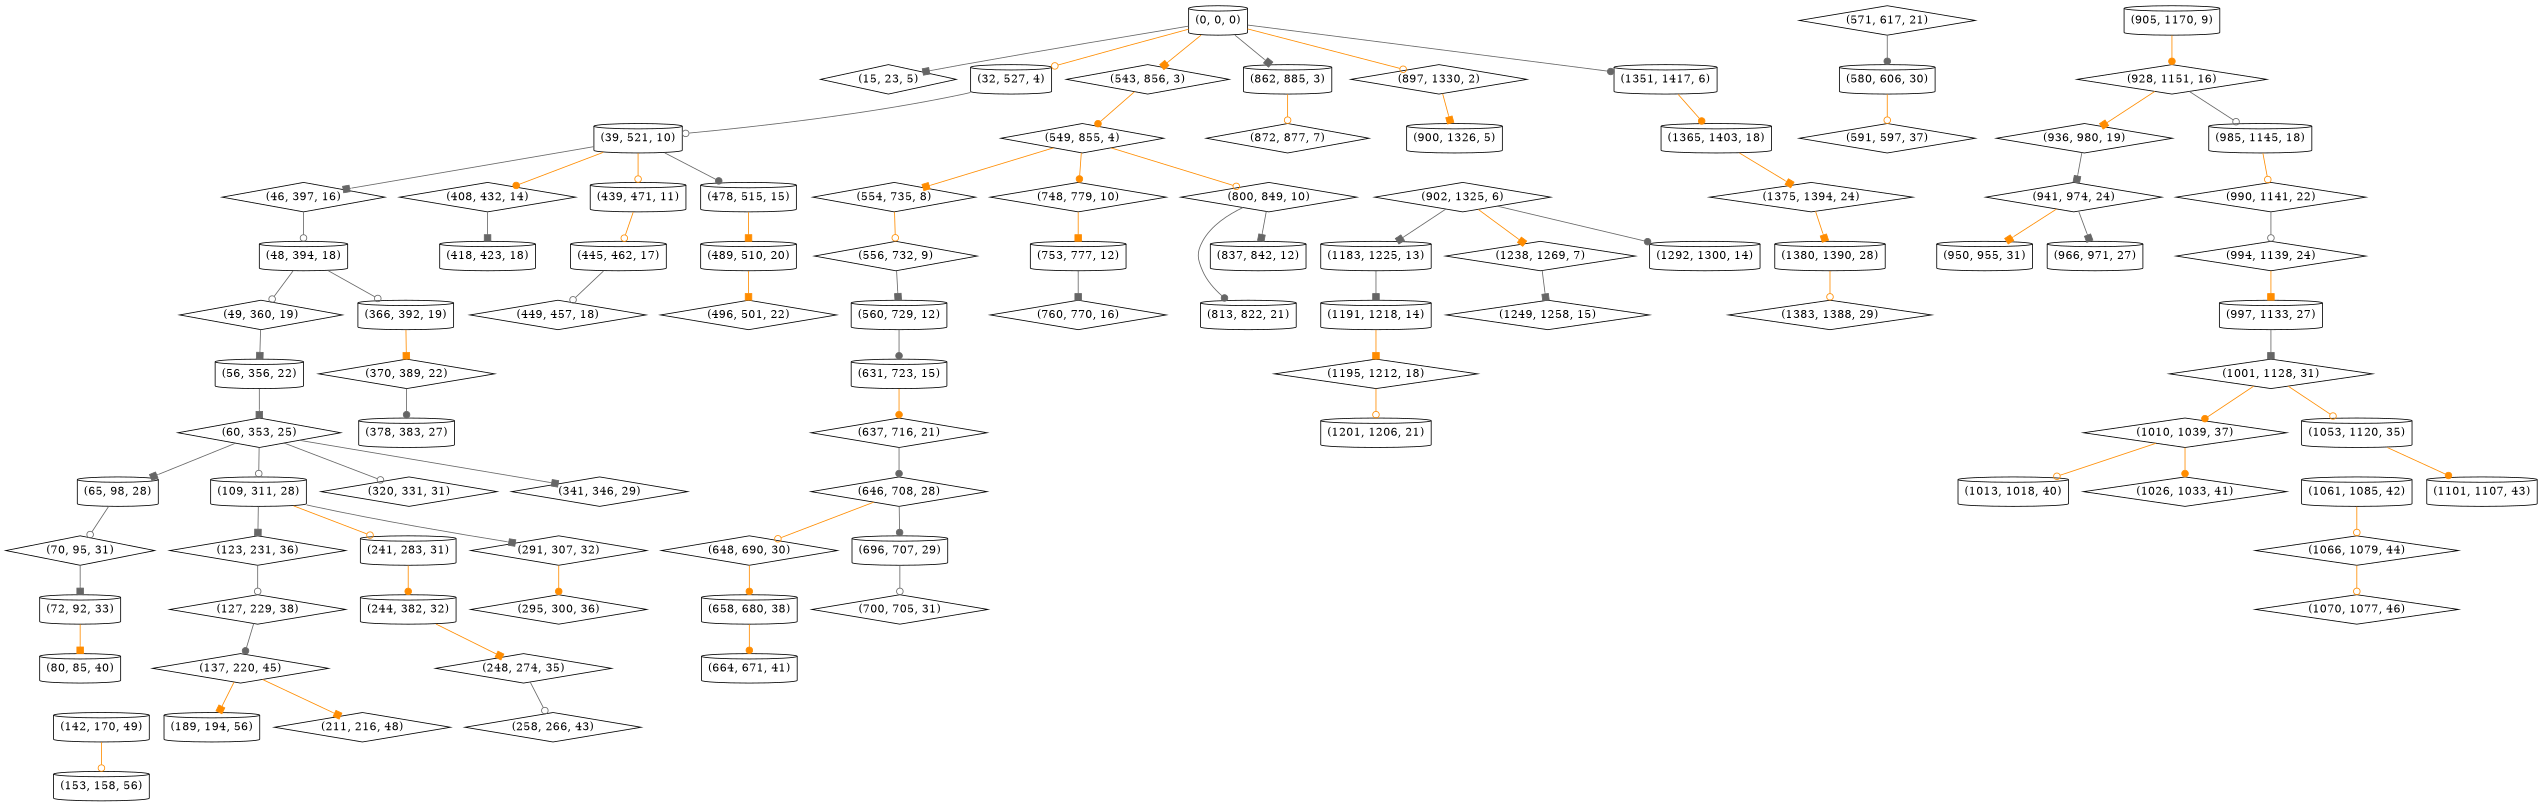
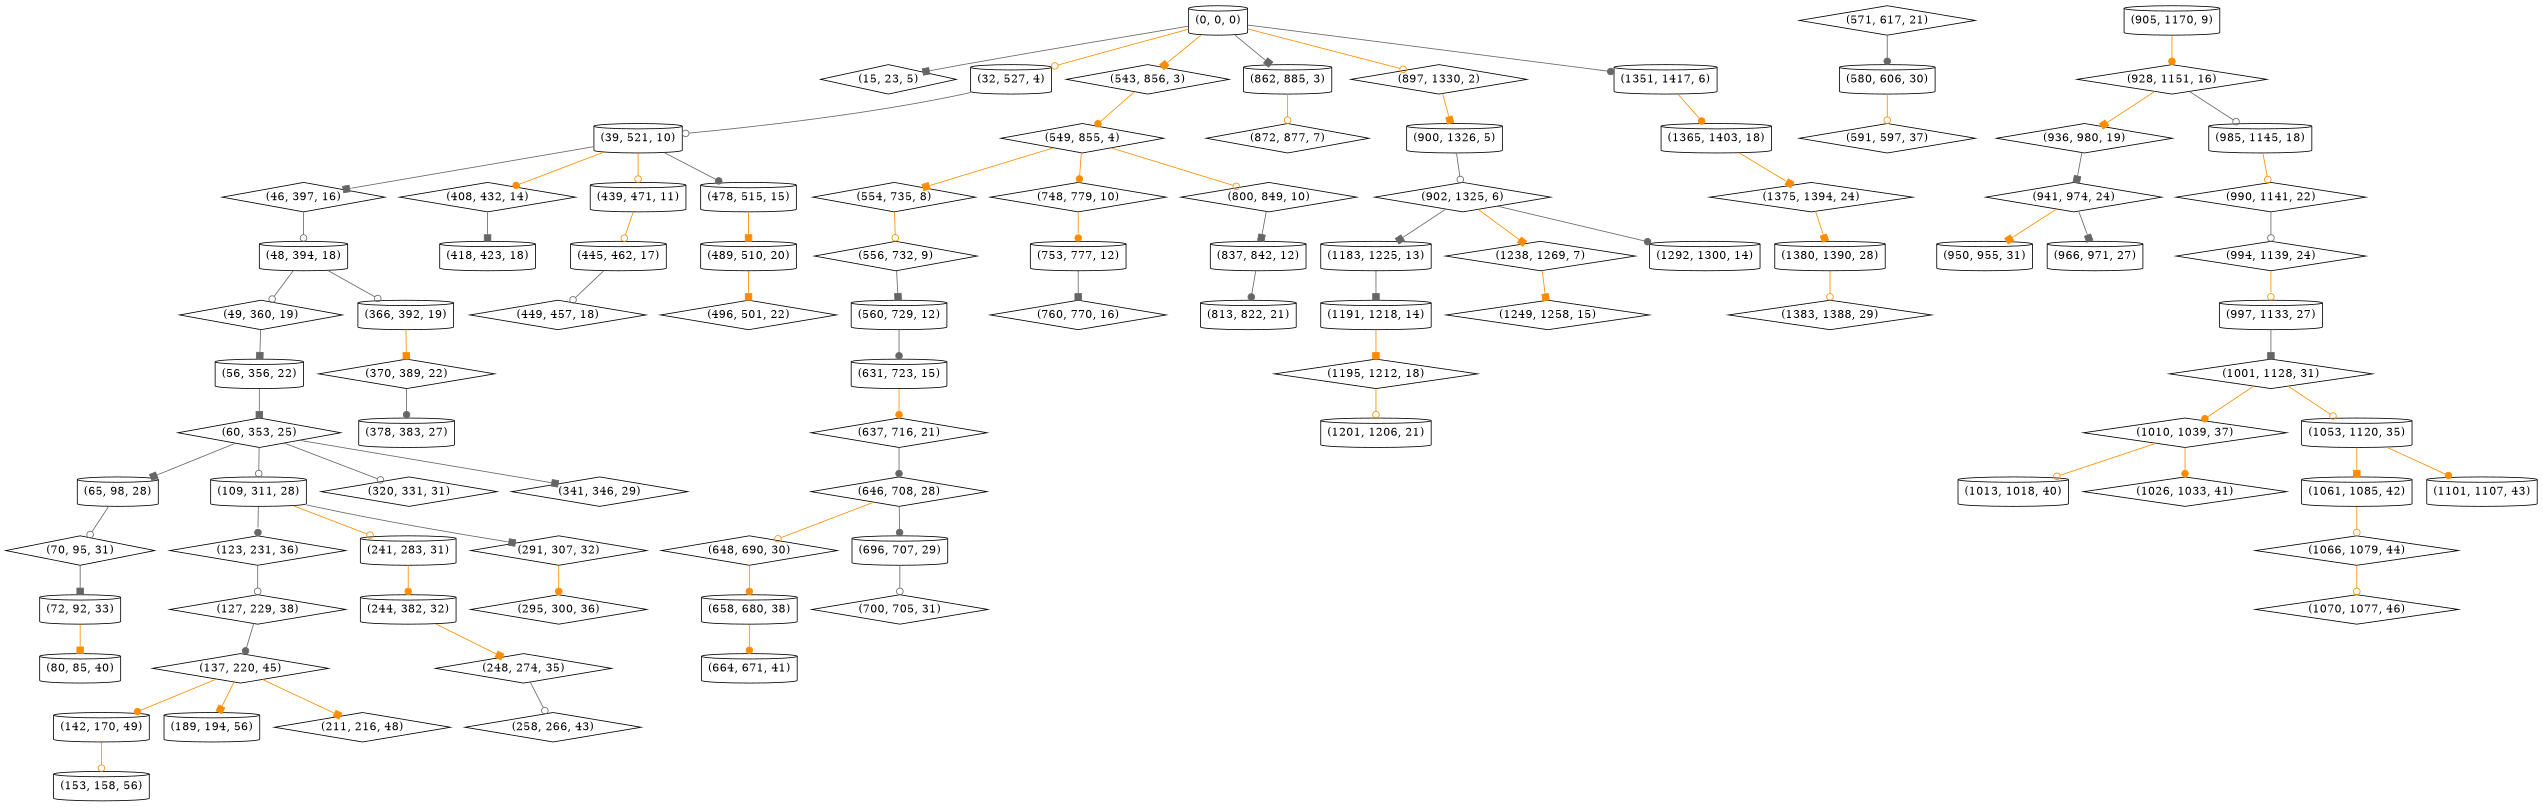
none -> (1458, 165)
(1078, 223) -> (1078, 223)
(1201, 246) -> (1254, 282)
(1544, 281) -> (1544, 281)
(2271, 281) -> (2271, 281)
none -> (2357, 458)
(258, 517) -> (258, 517)
none -> (179, 695)
